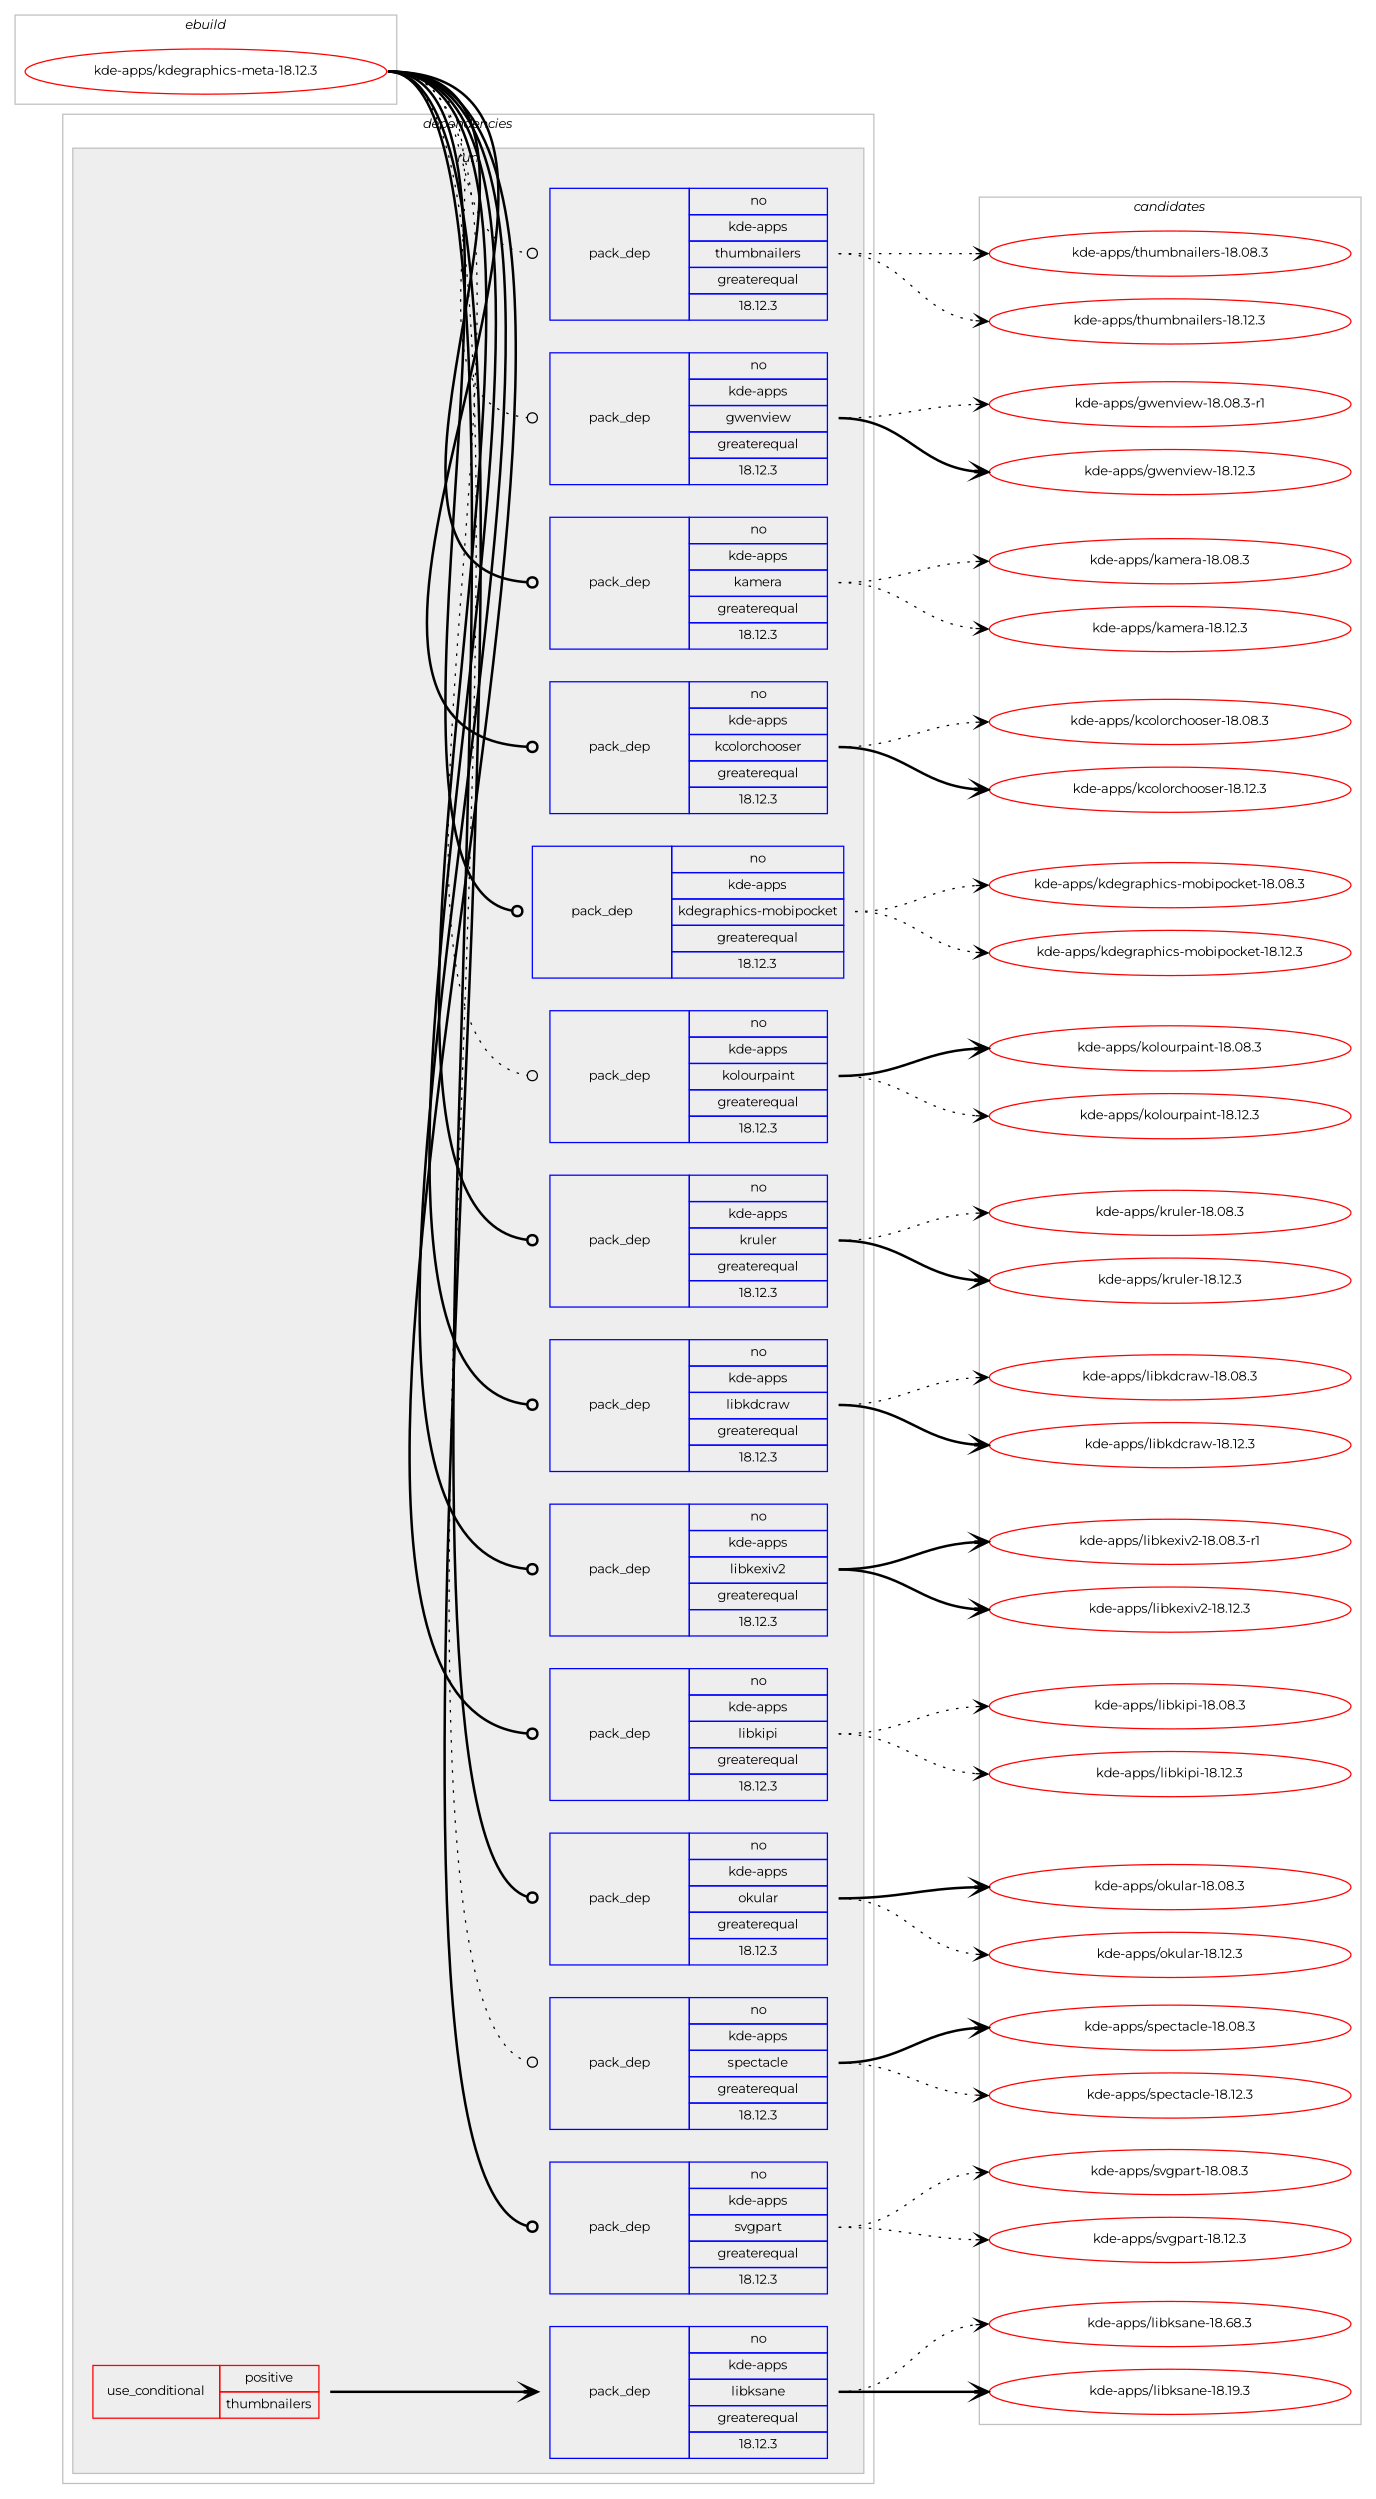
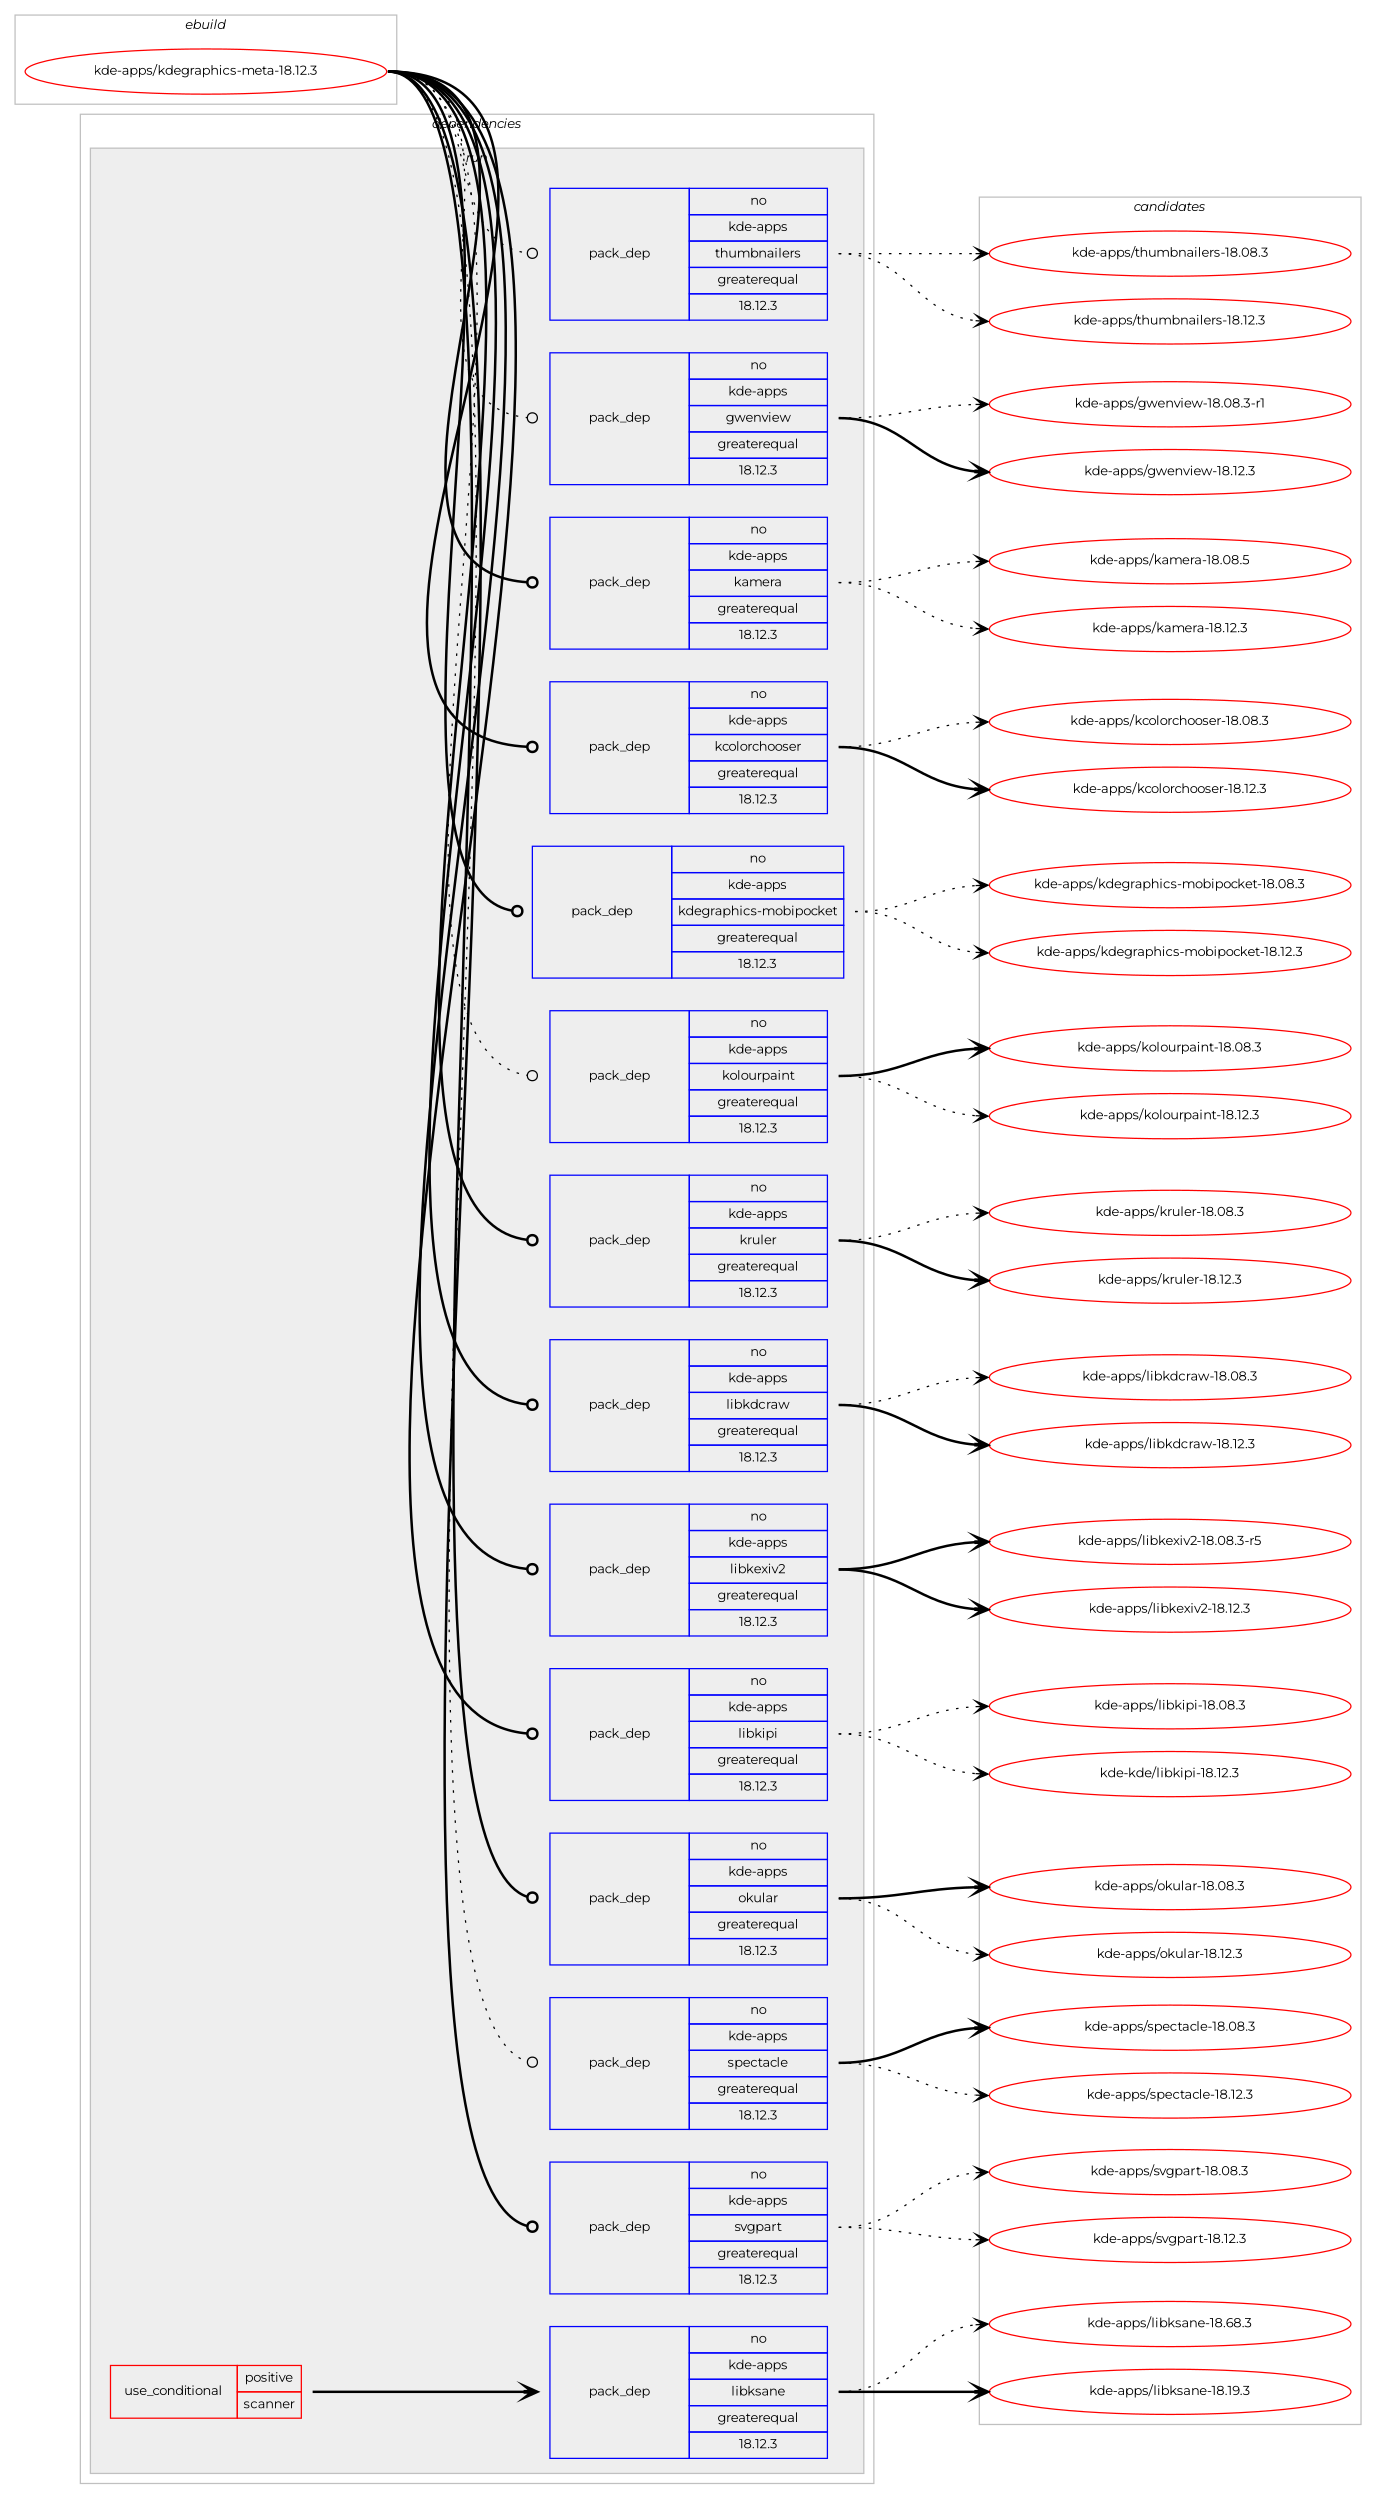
(1170, 561) -> (1170, 561)
(1170, 1542) -> (1170, 1542)
(1170, 1774) -> (1170, 1774)
(269, 2404) -> (269, 2404)
